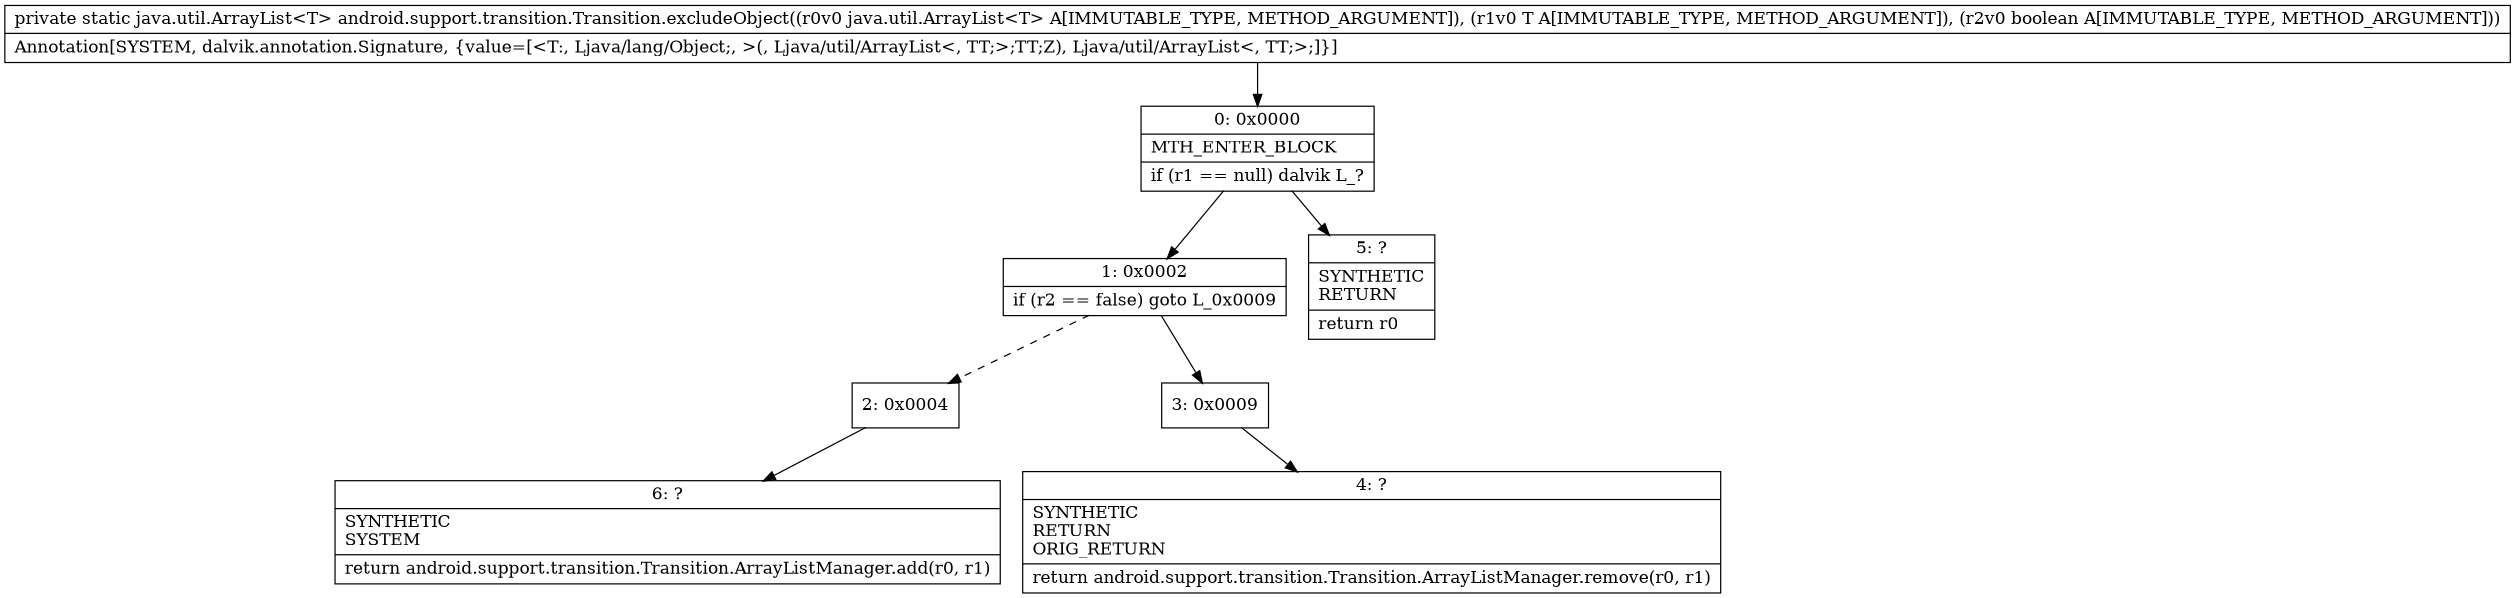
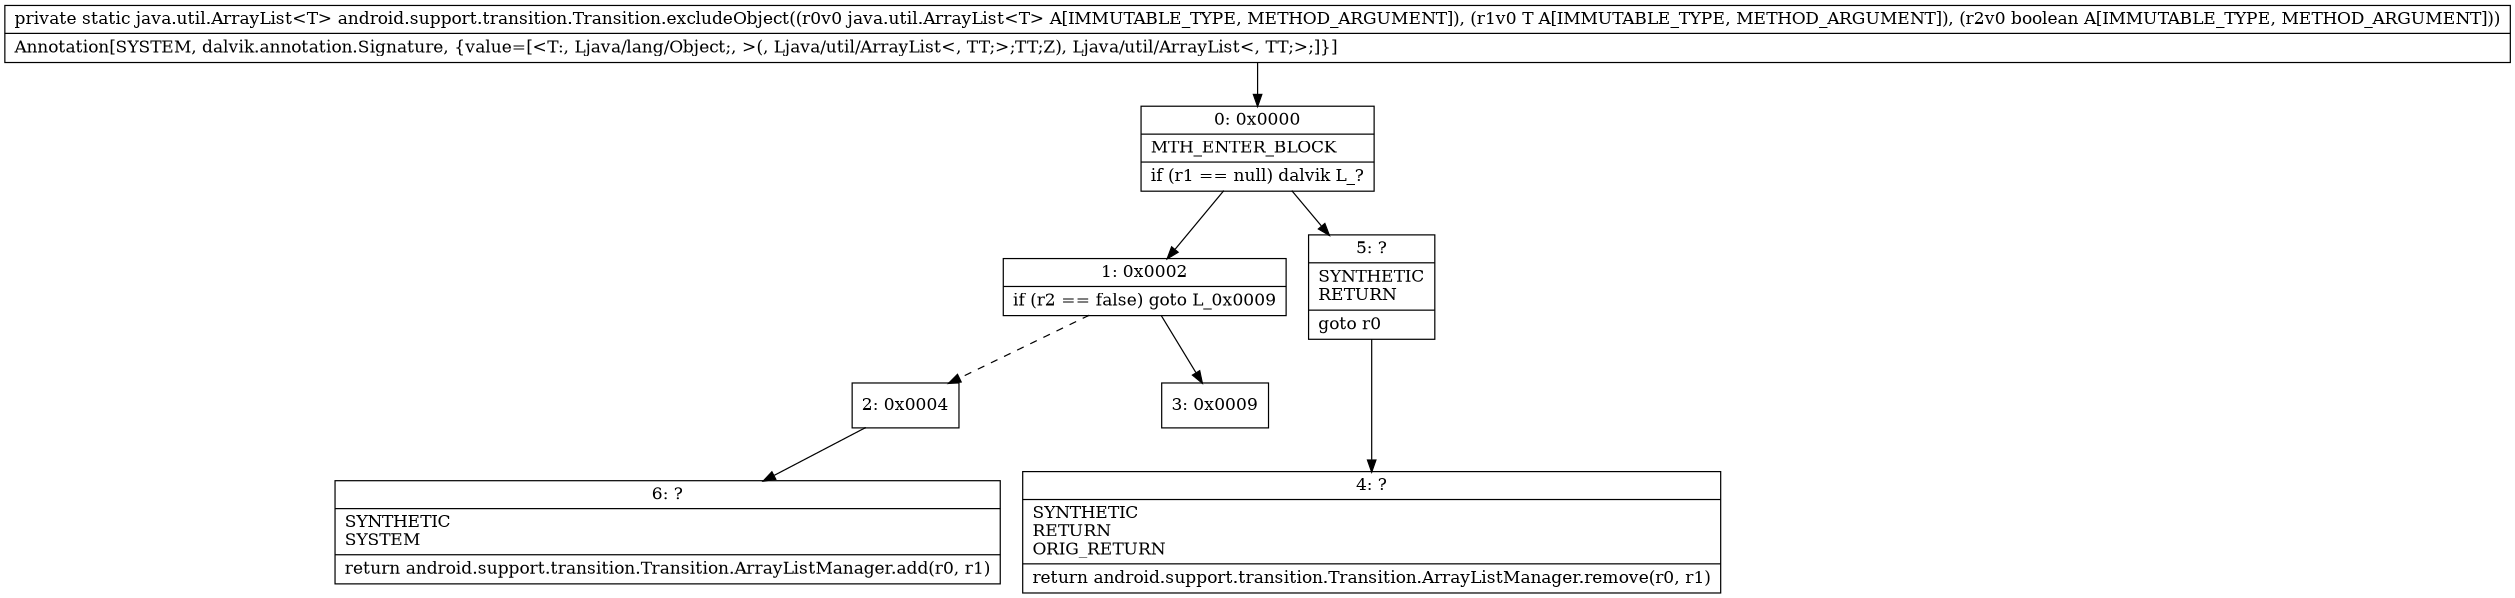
(1359, 324) -> (1350, 324)
(1264, 446) -> (1372, 400)
